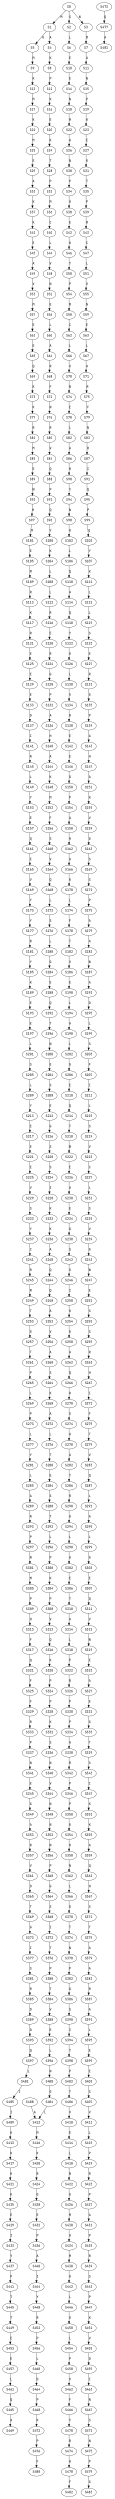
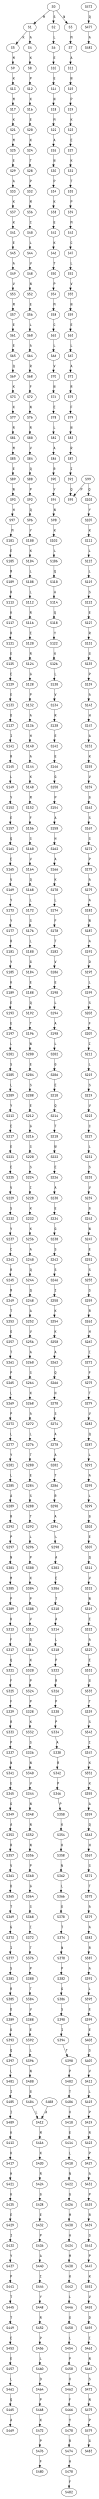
(87, 509) -> (80, 489)
